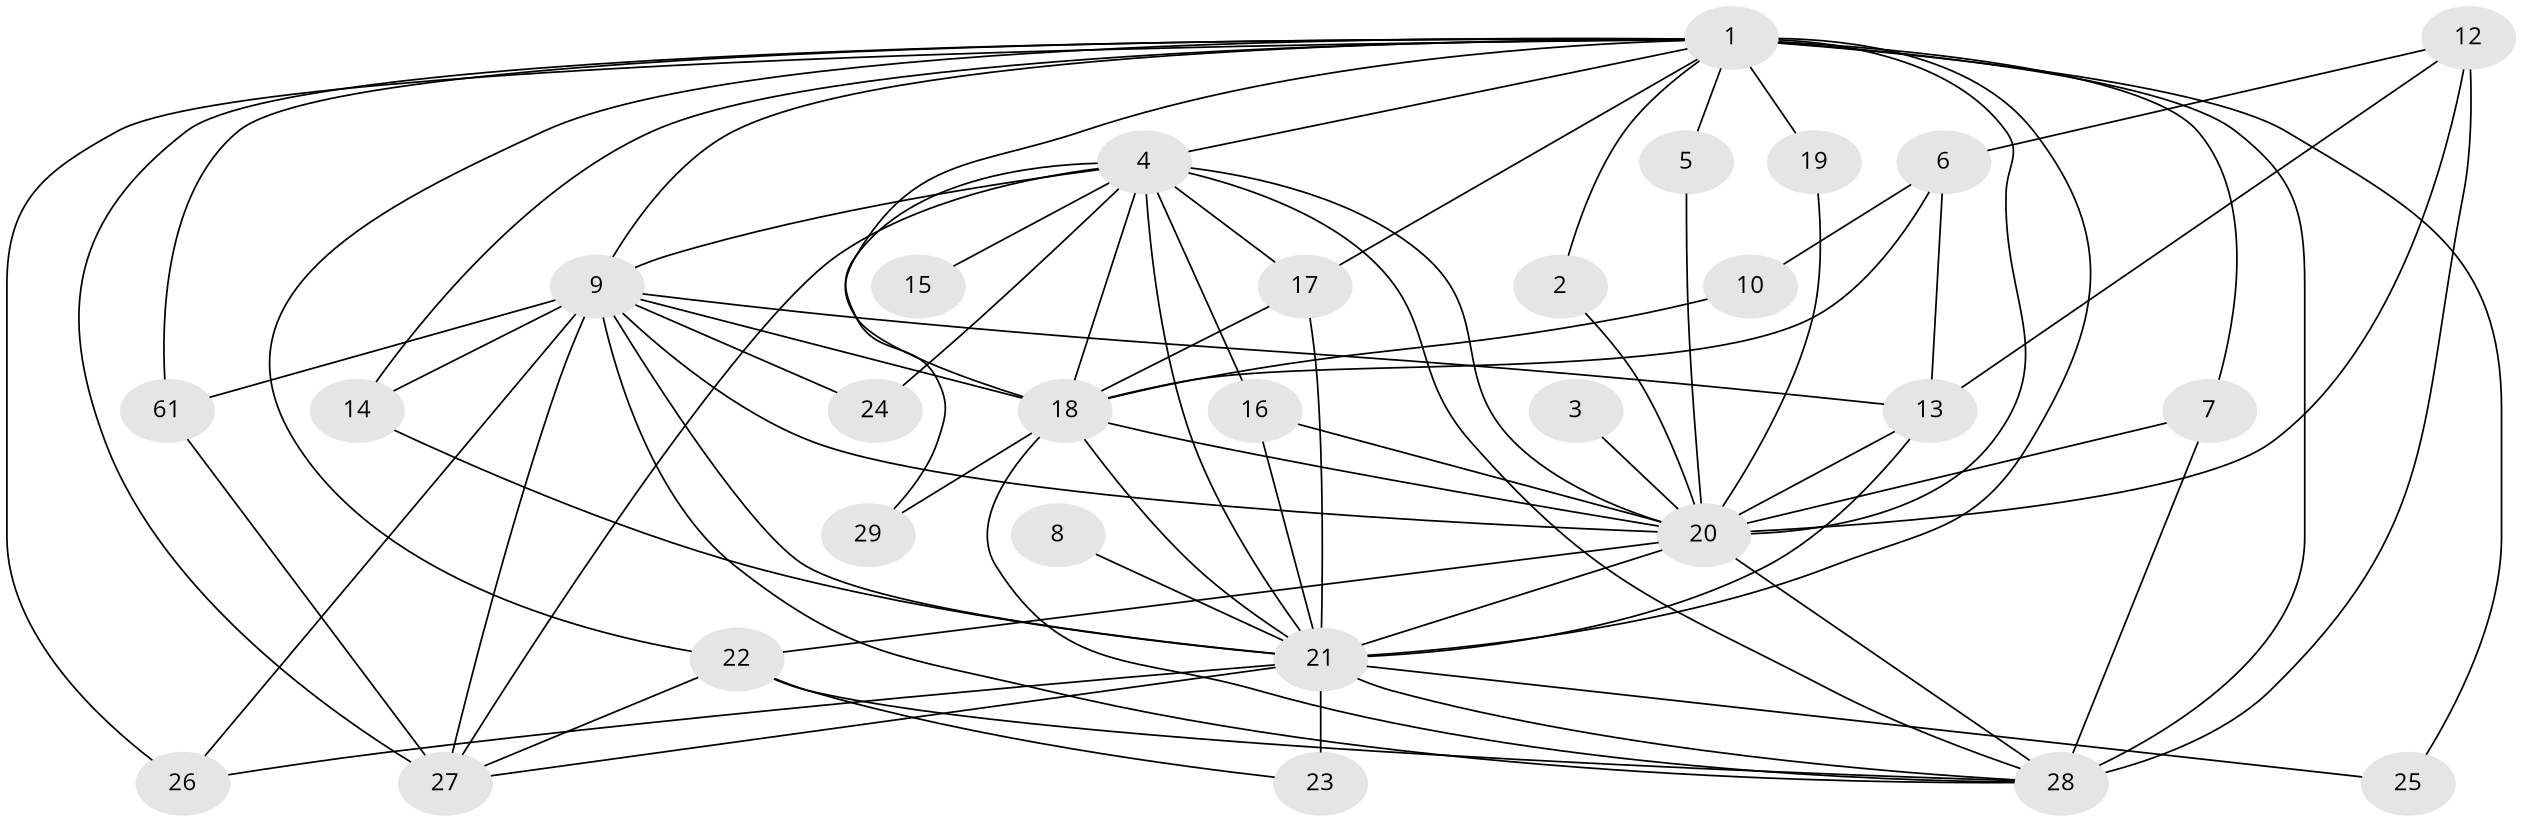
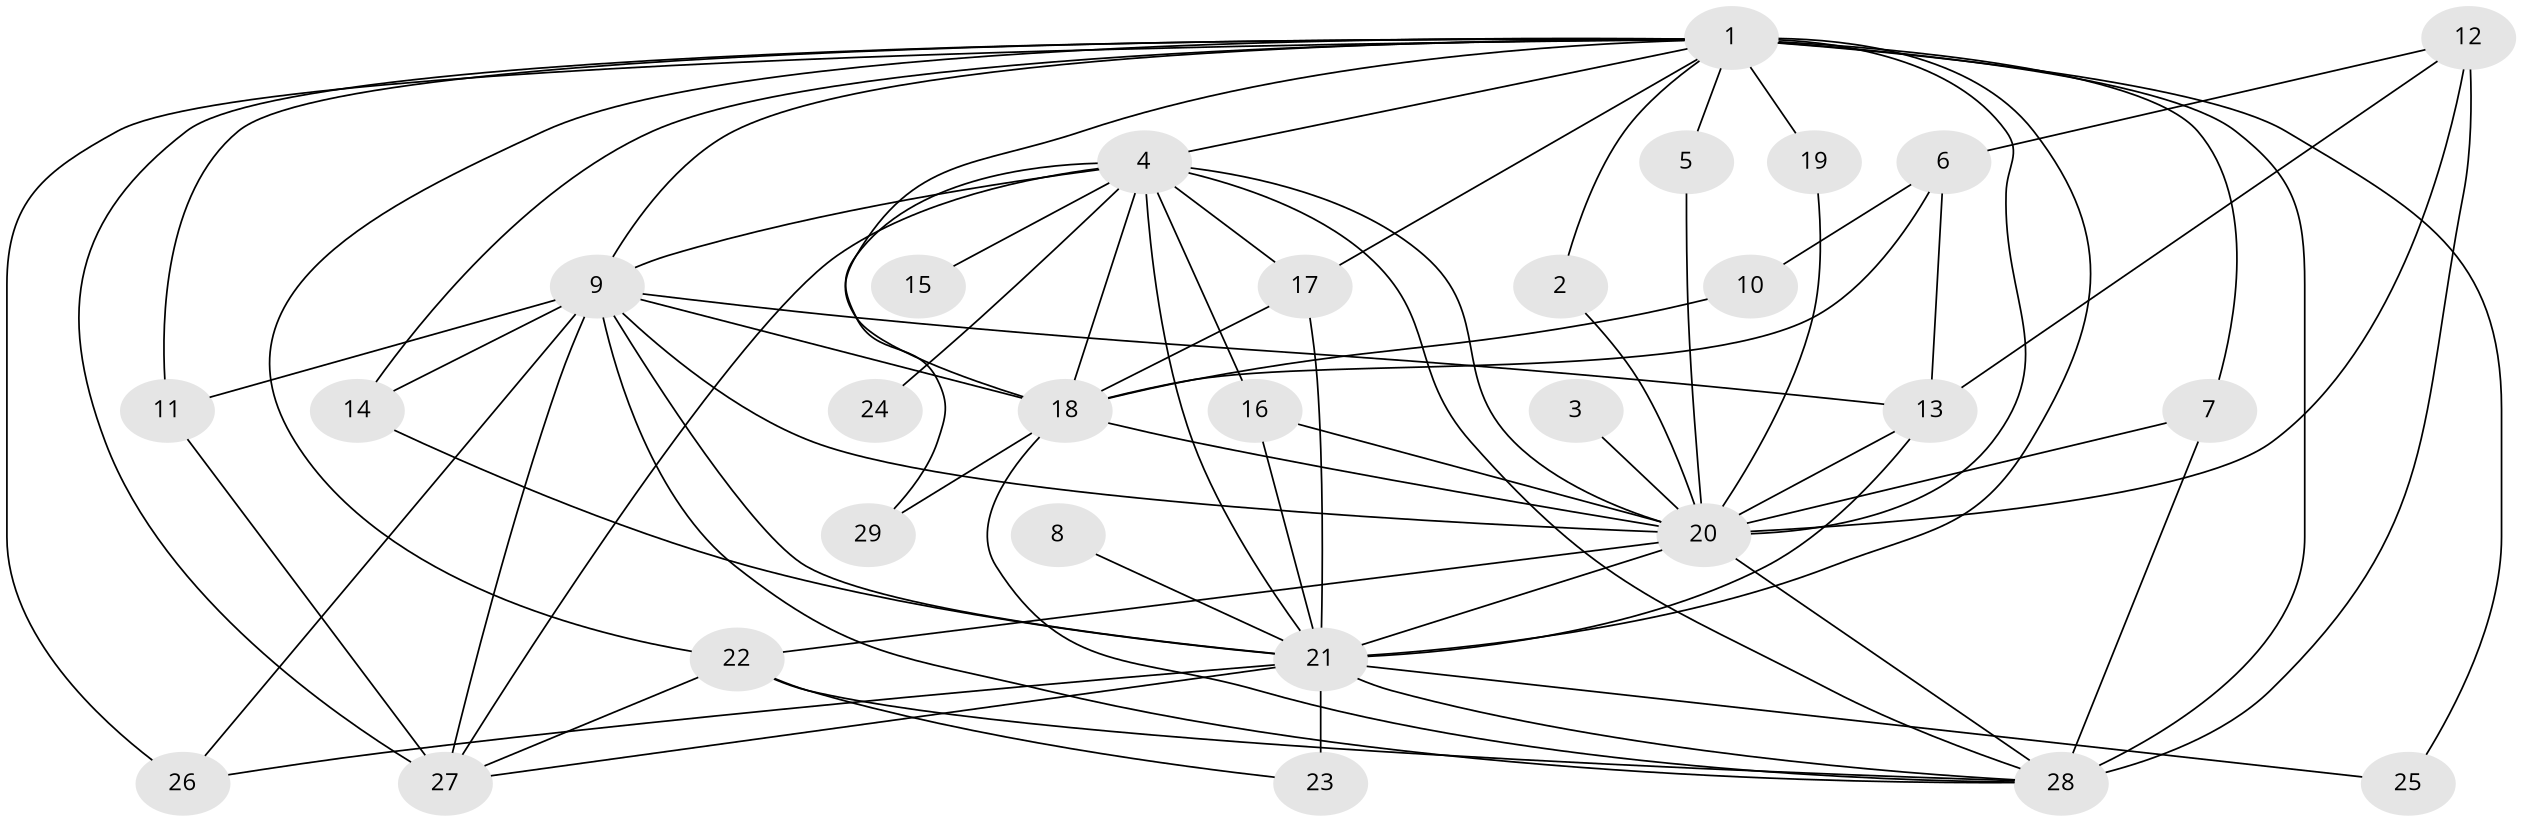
(731, 347) -> none
(167, 411) -> (167, 411)
(1176, 548) -> none
